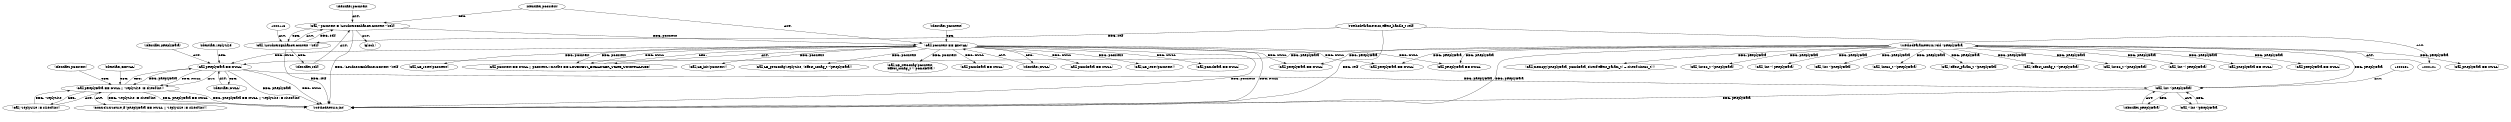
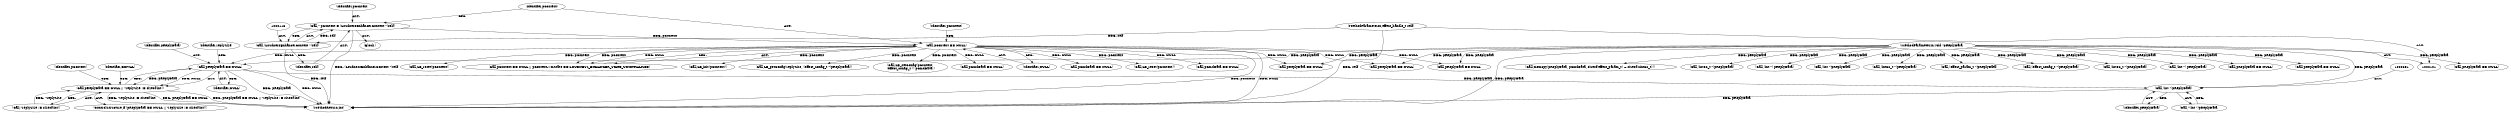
(946, 46) -> (946, 46)
(2201, 48) -> (2199, 47)
